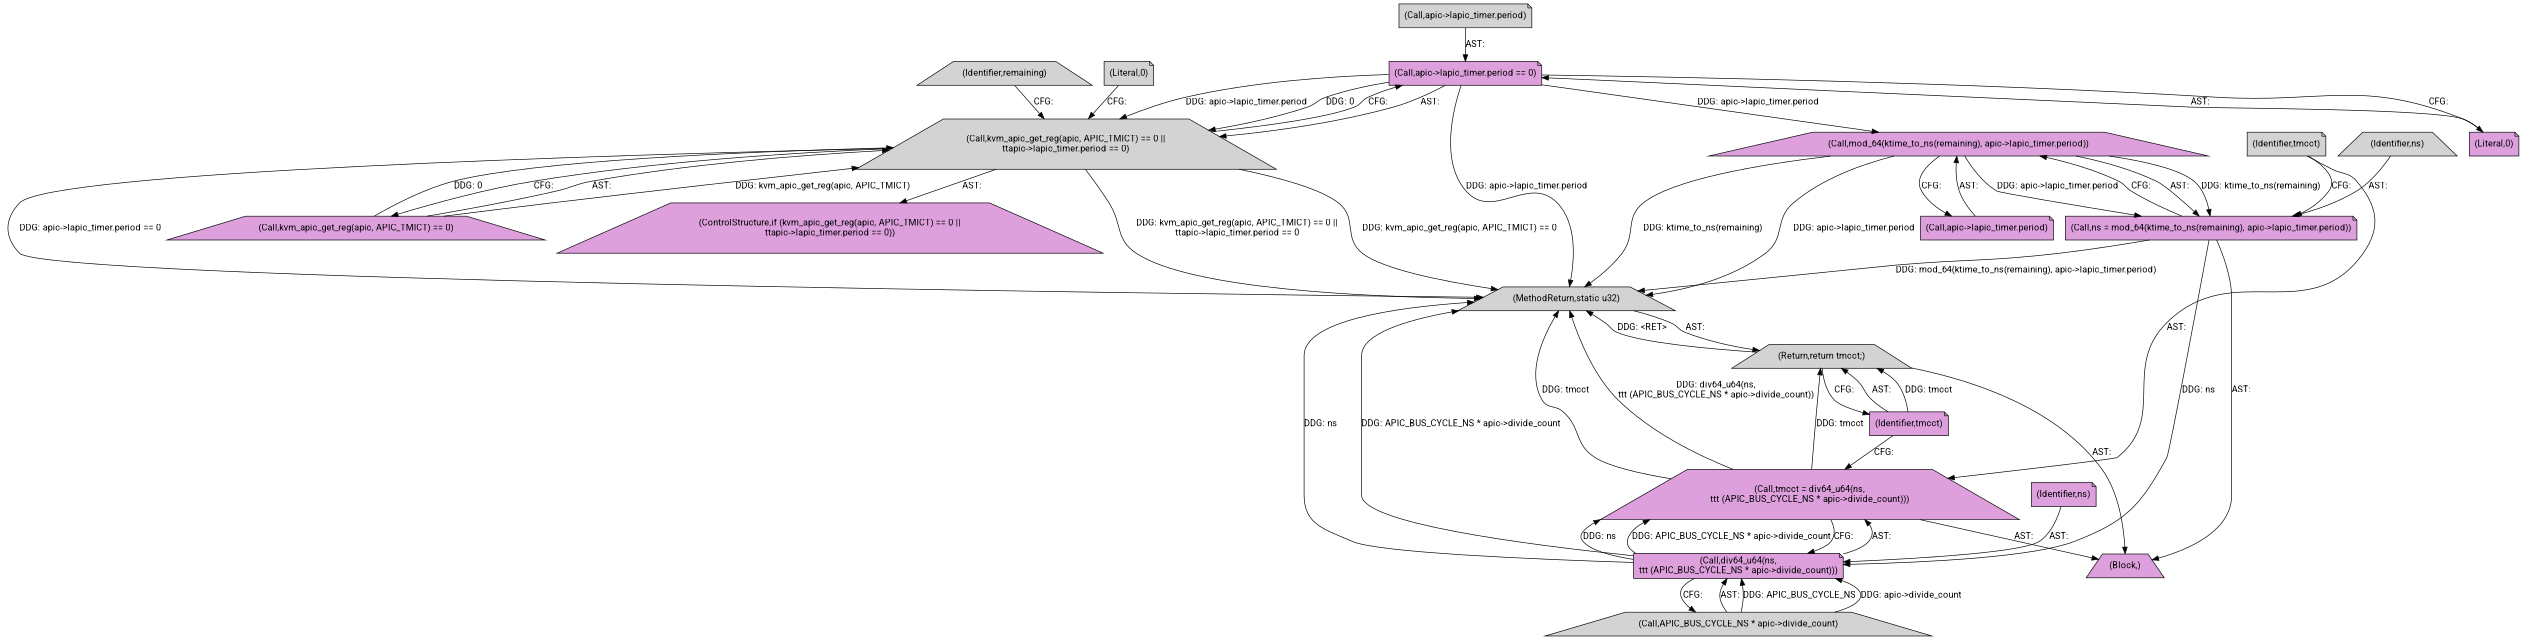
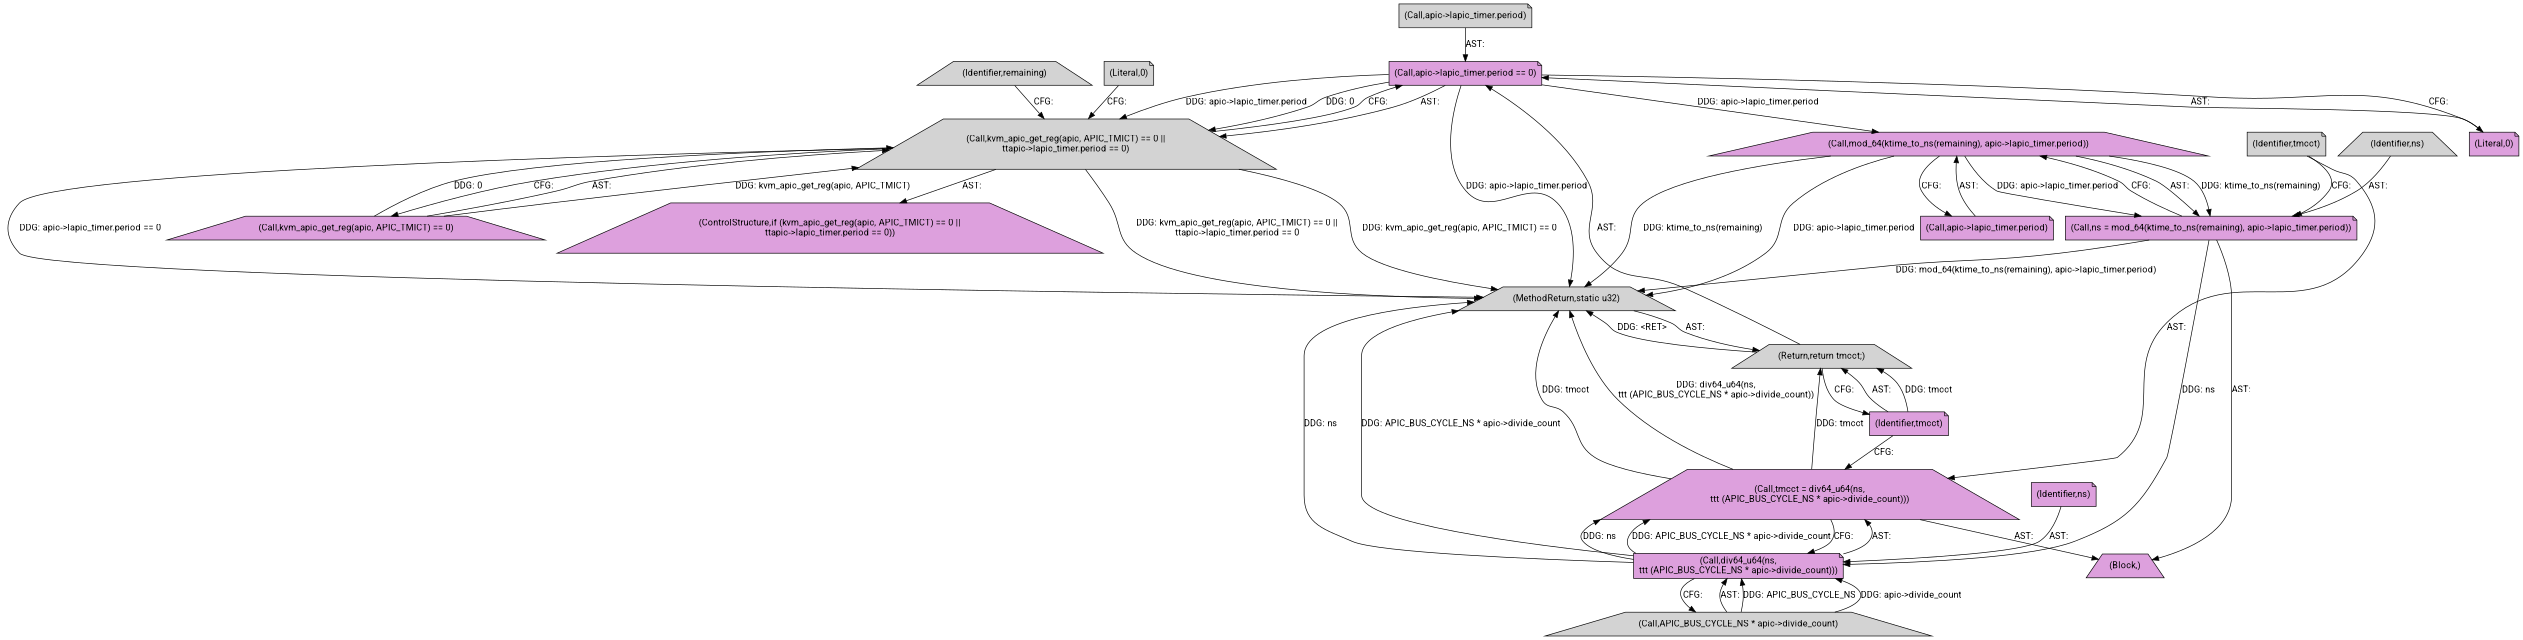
(2051, 422) -> (1602, 259)
